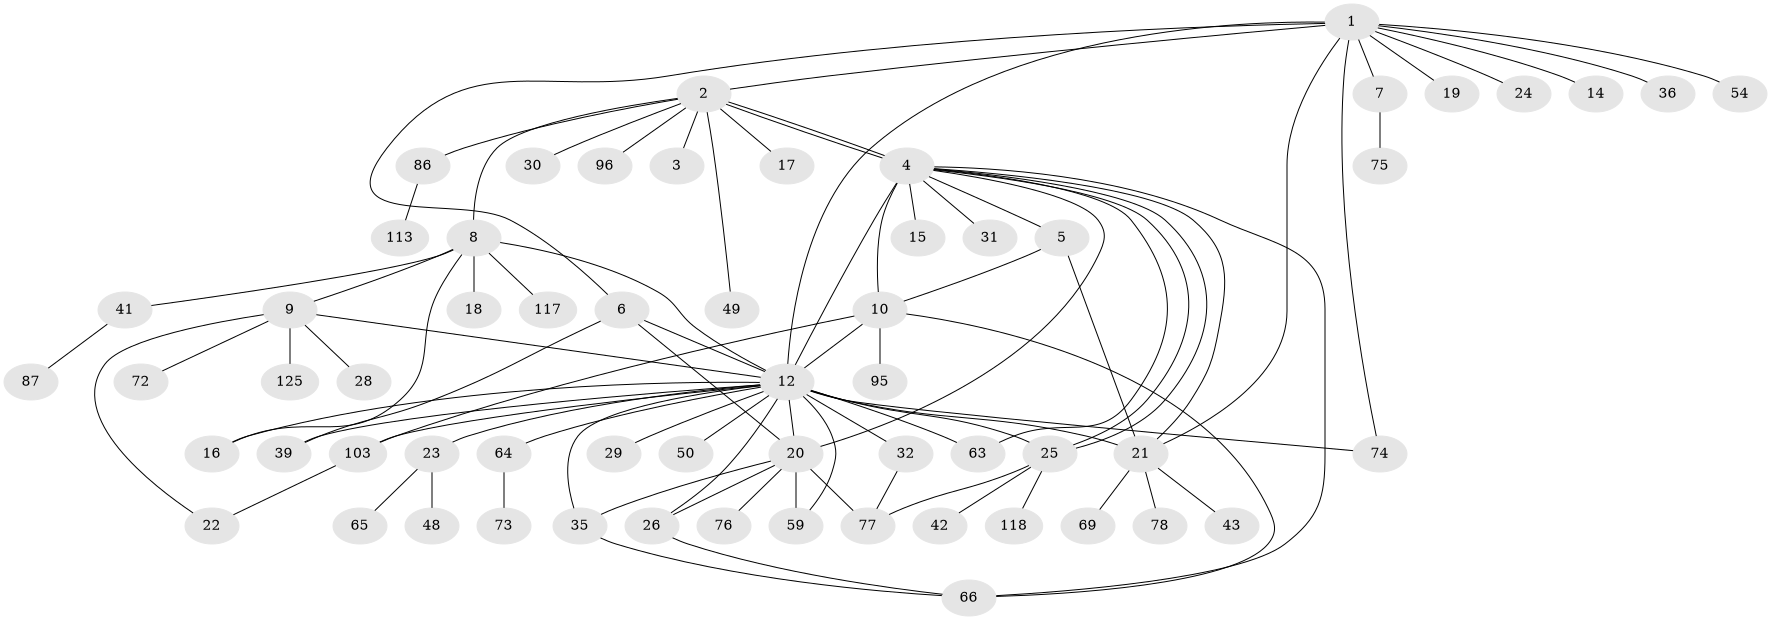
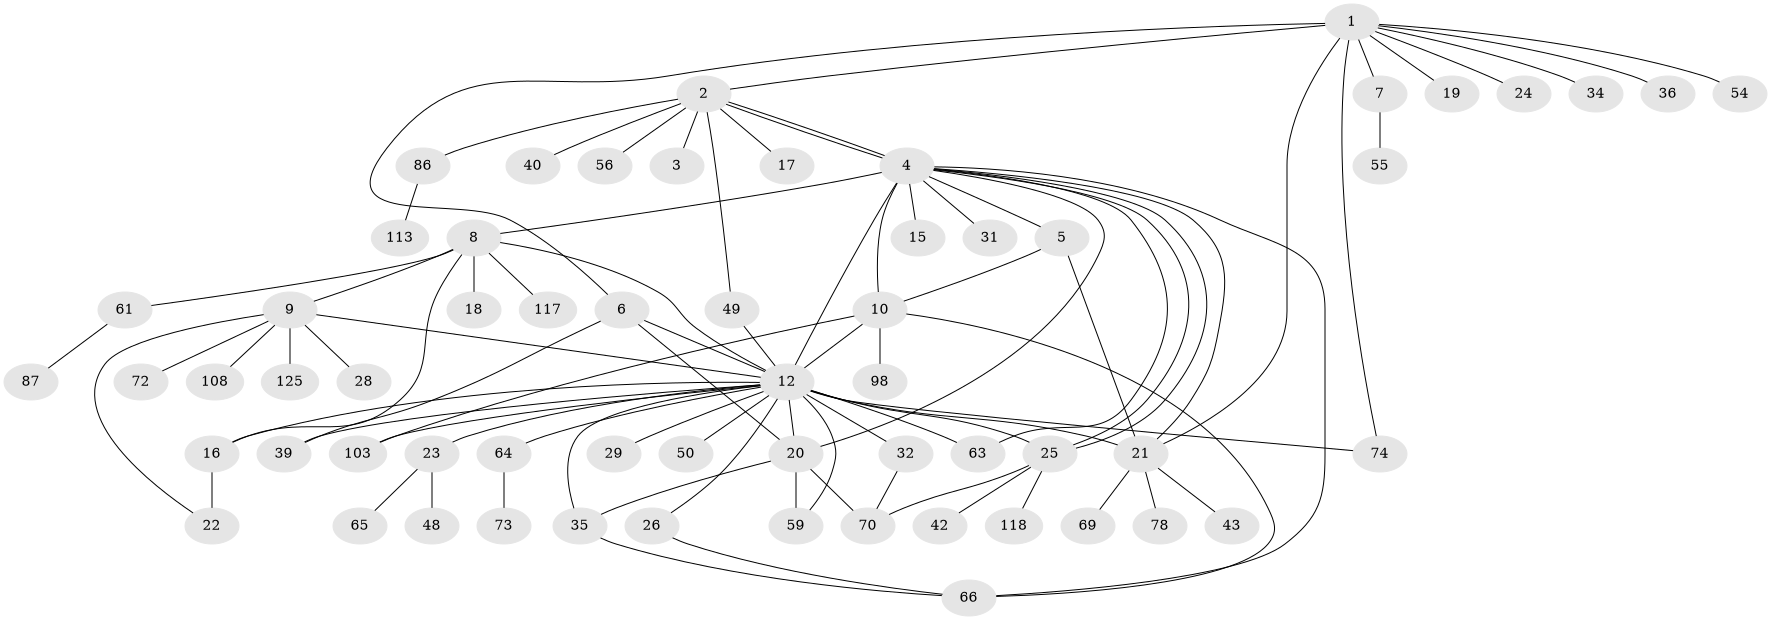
(975, 85) -> (760, 346)
(1596, 94) -> (1596, 94)
(505, 143) -> (691, 206)
(533, 166) -> (533, 166)
(605, 166) -> (605, 166)
(1380, 166) -> (1380, 166)
(125, 310) -> (125, 310)
none -> (215, 382)
(880, 382) -> (880, 382)
(285, 490) -> (212, 490)
(724, 490) -> none
(724, 526) -> none
(868, 526) -> (868, 526)
